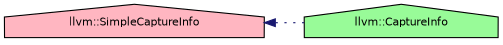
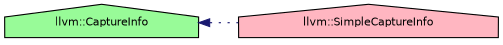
(290, 23) -> (224, 23)
